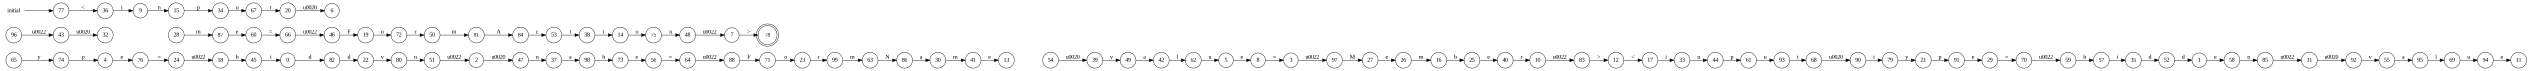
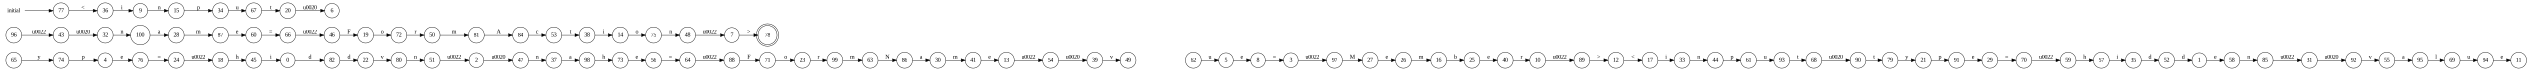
none -> (140, 35)
none -> (1026, 60)
(1161, 60) -> none
(1582, 60) -> (1582, 60)
